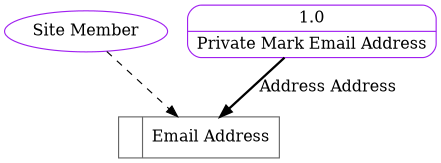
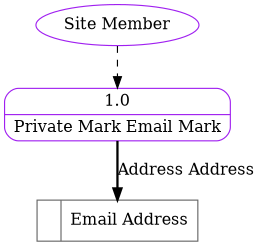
(312, 44) -> (117, 127)
(138, 80) -> (117, 61)
